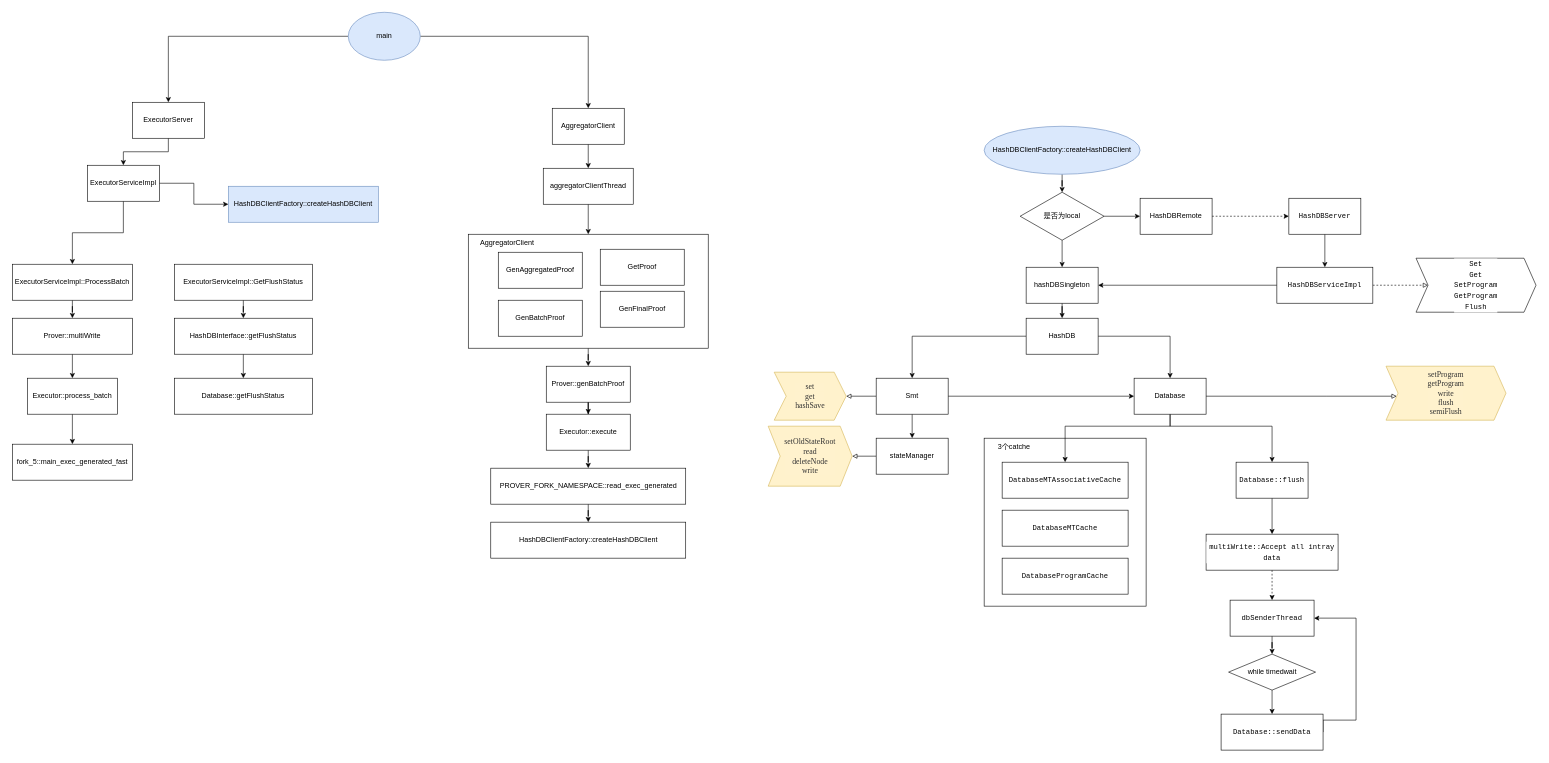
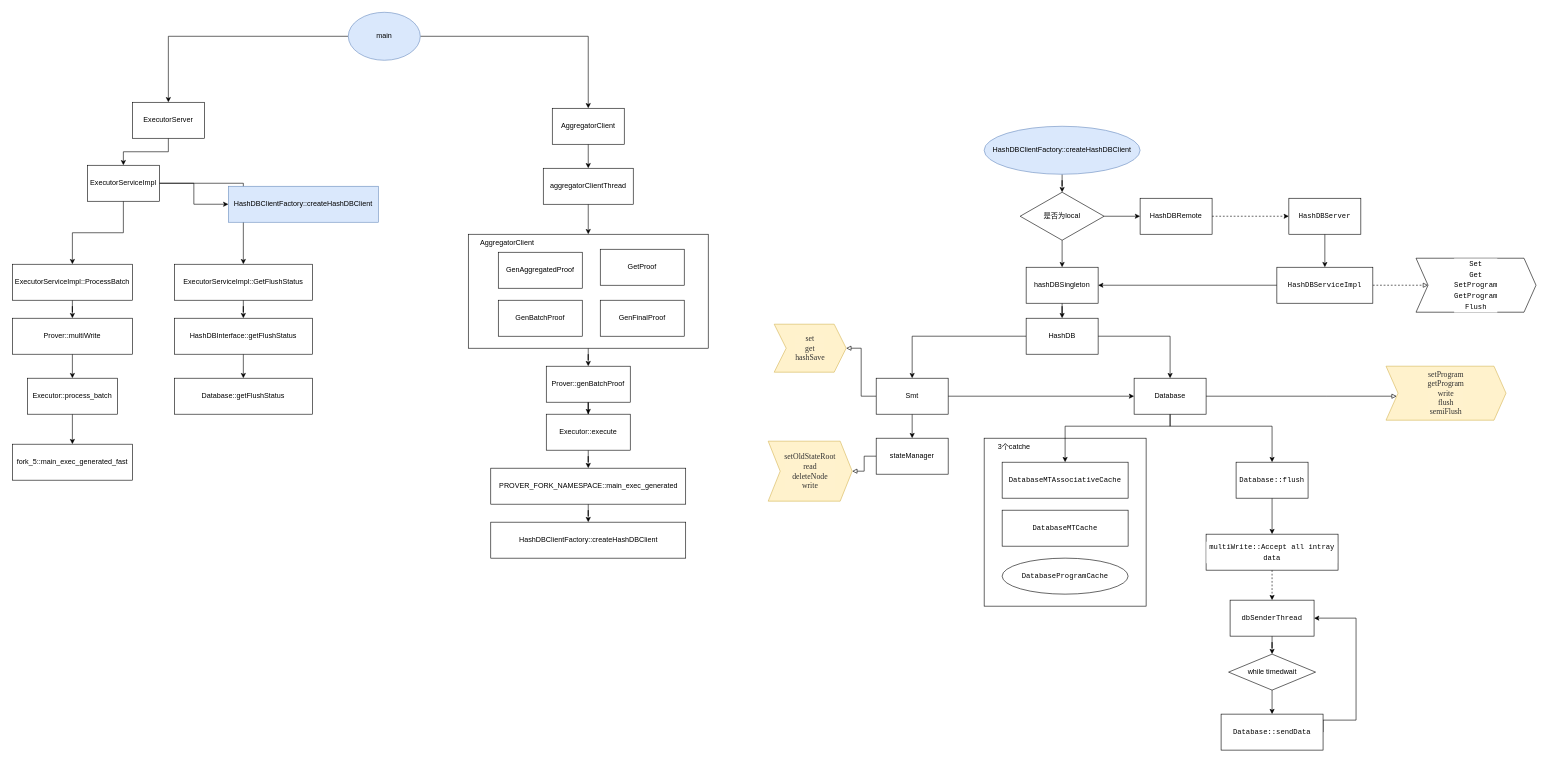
none -> (243, 258)
(642, 309) -> (642, 318)
(810, 396) -> (810, 348)
(810, 456) -> (810, 471)
(589, 486) -> (589, 486)
(1065, 576) -> (1065, 576)
